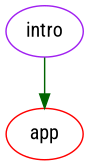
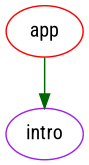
(45, 76) -> (45, 76)
